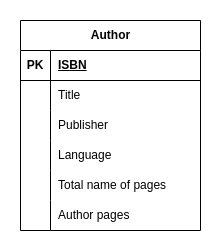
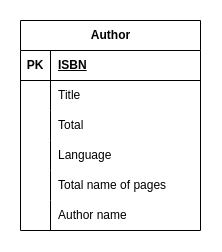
(86, 126) -> (74, 126)
(97, 216) -> (94, 216)
